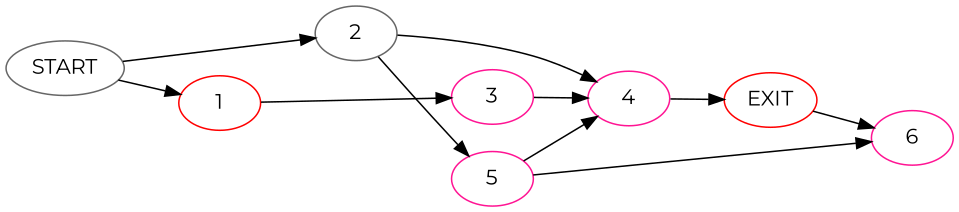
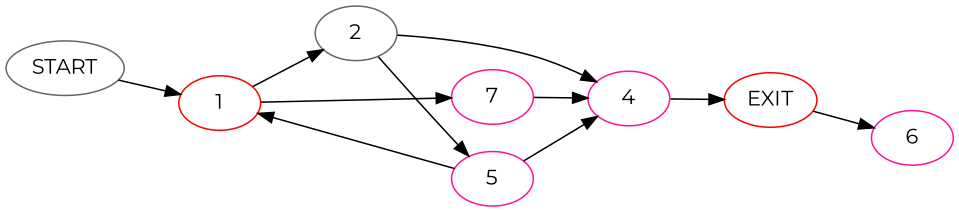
(211, 51) -> (281, 72)
(492, 97) -> (492, 97)
(695, 159) -> (364, 143)
